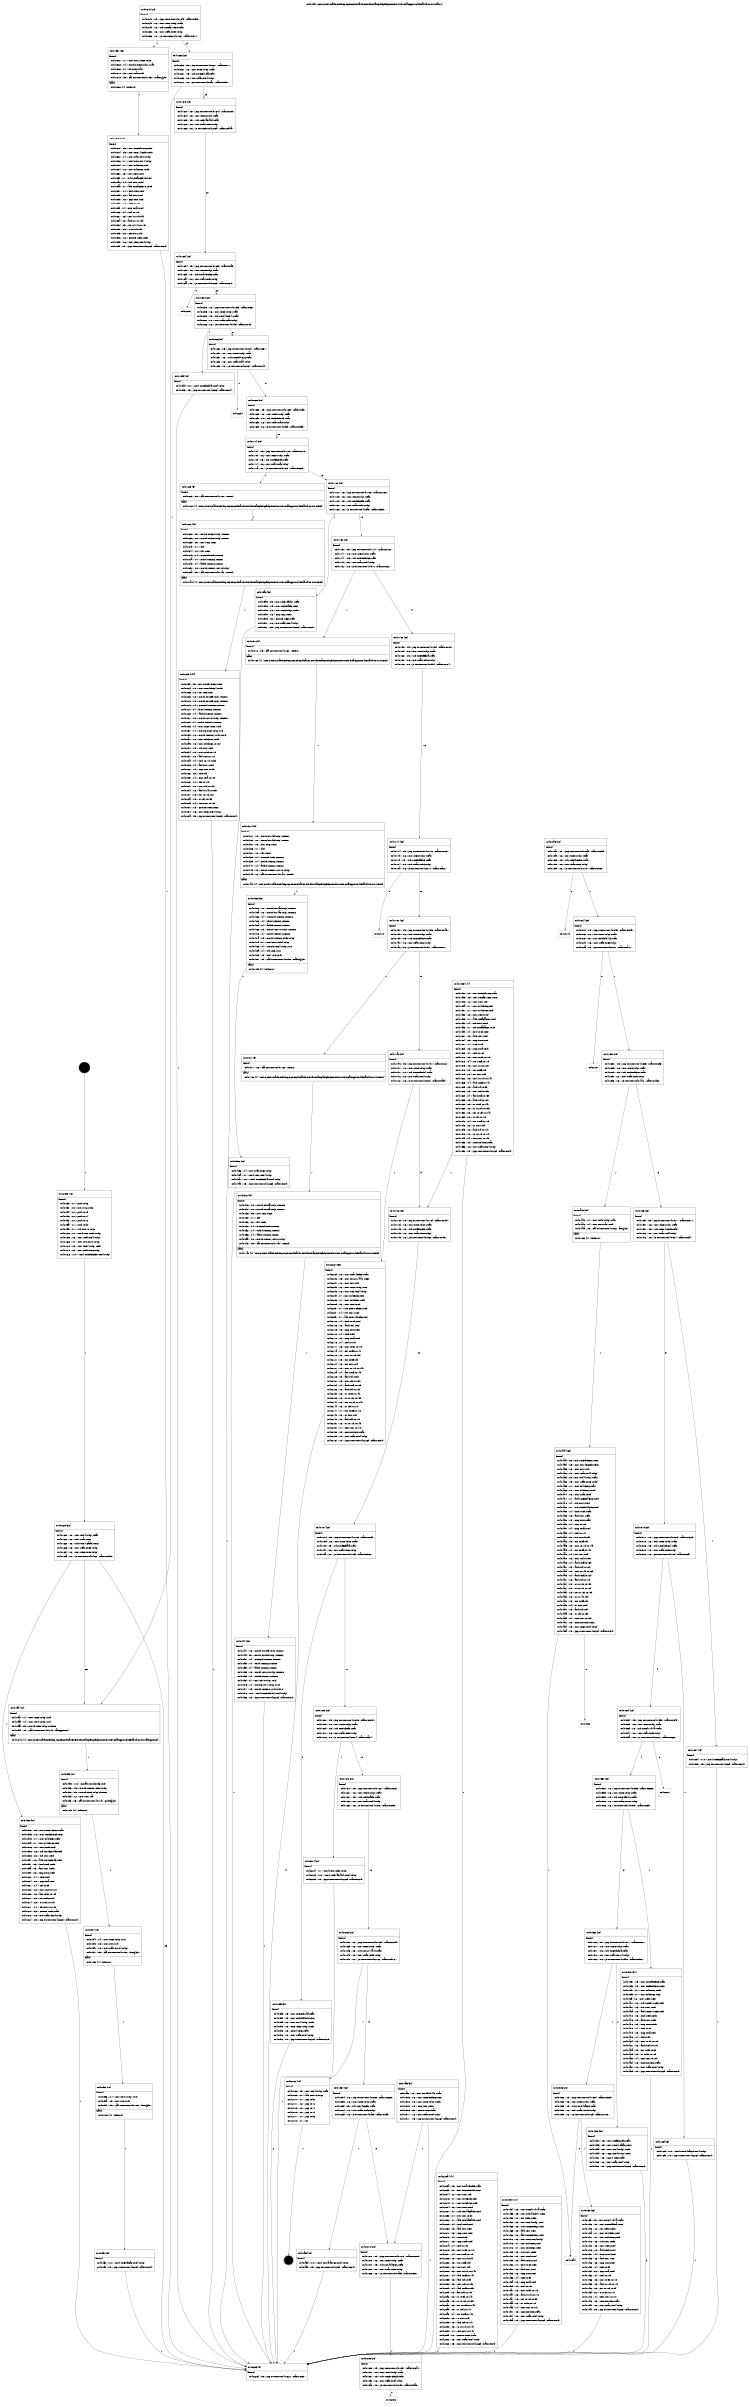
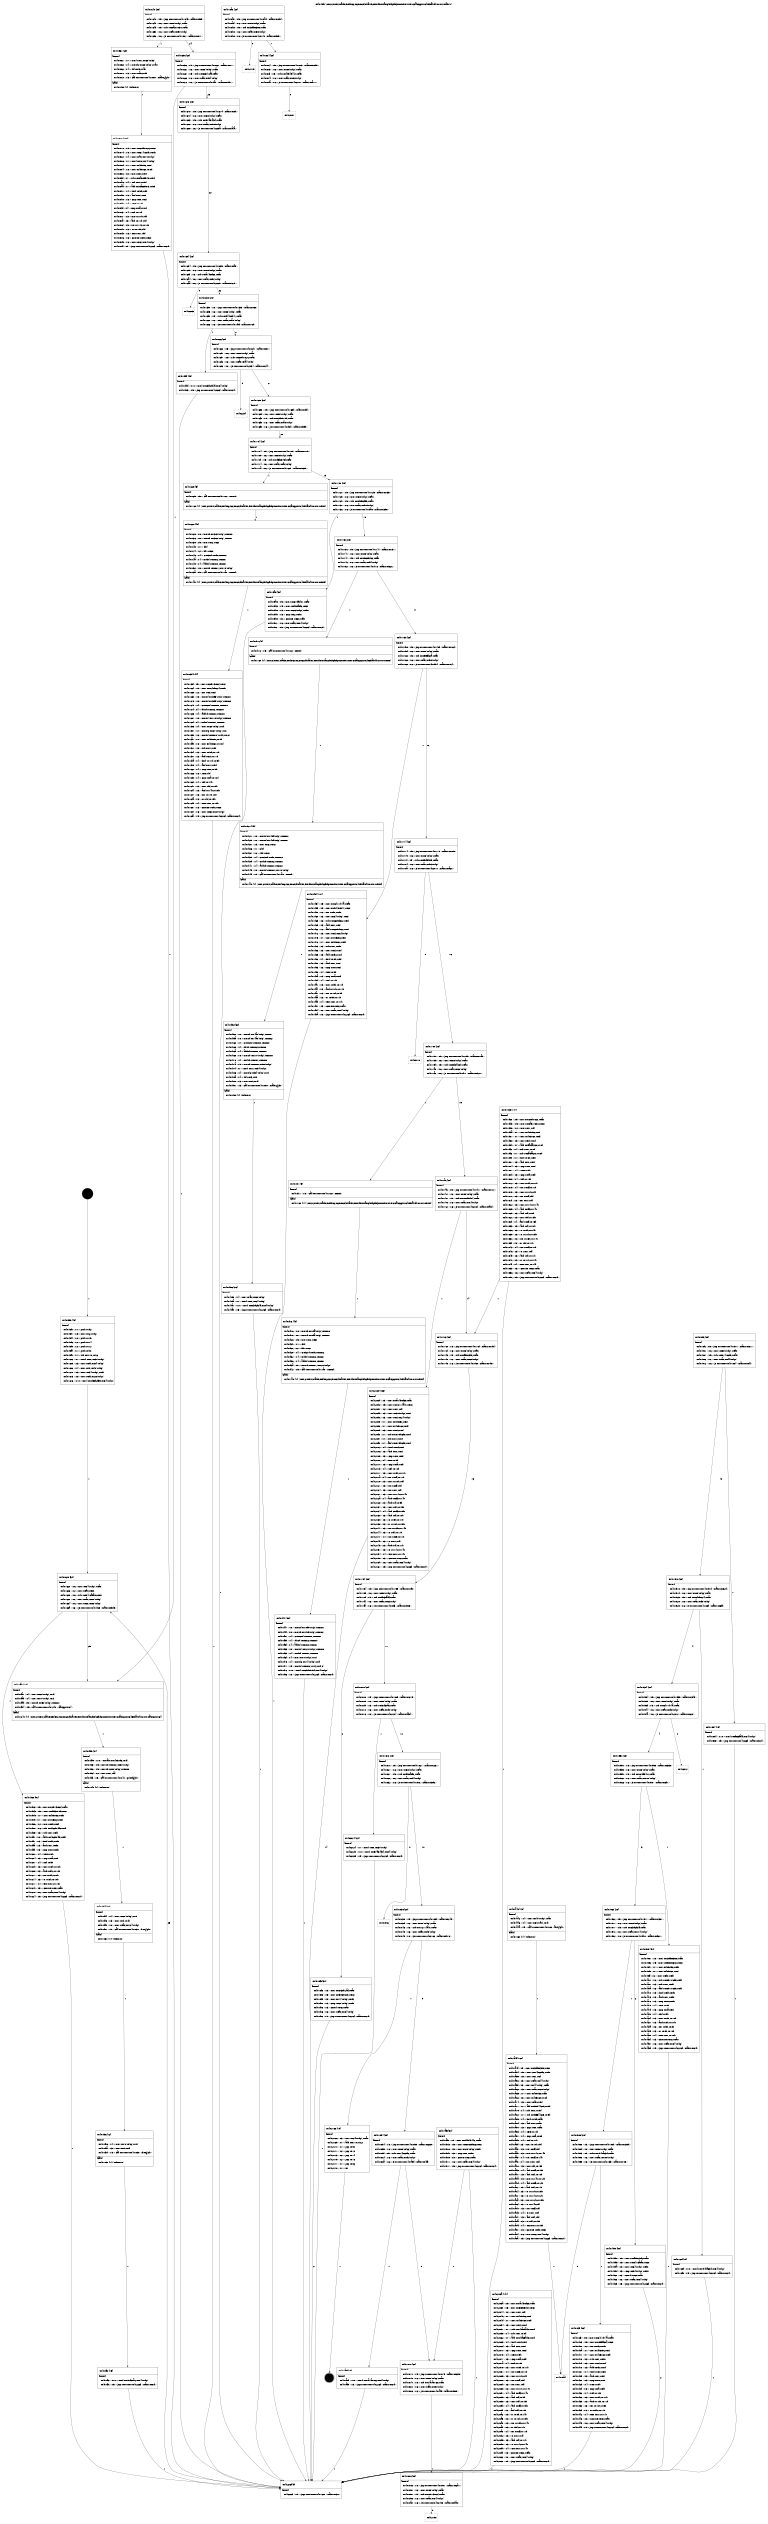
none -> (399, 795)
(633, 1068) -> none
(585, 1677) -> (407, 1859)
(164, 1989) -> (167, 2088)
